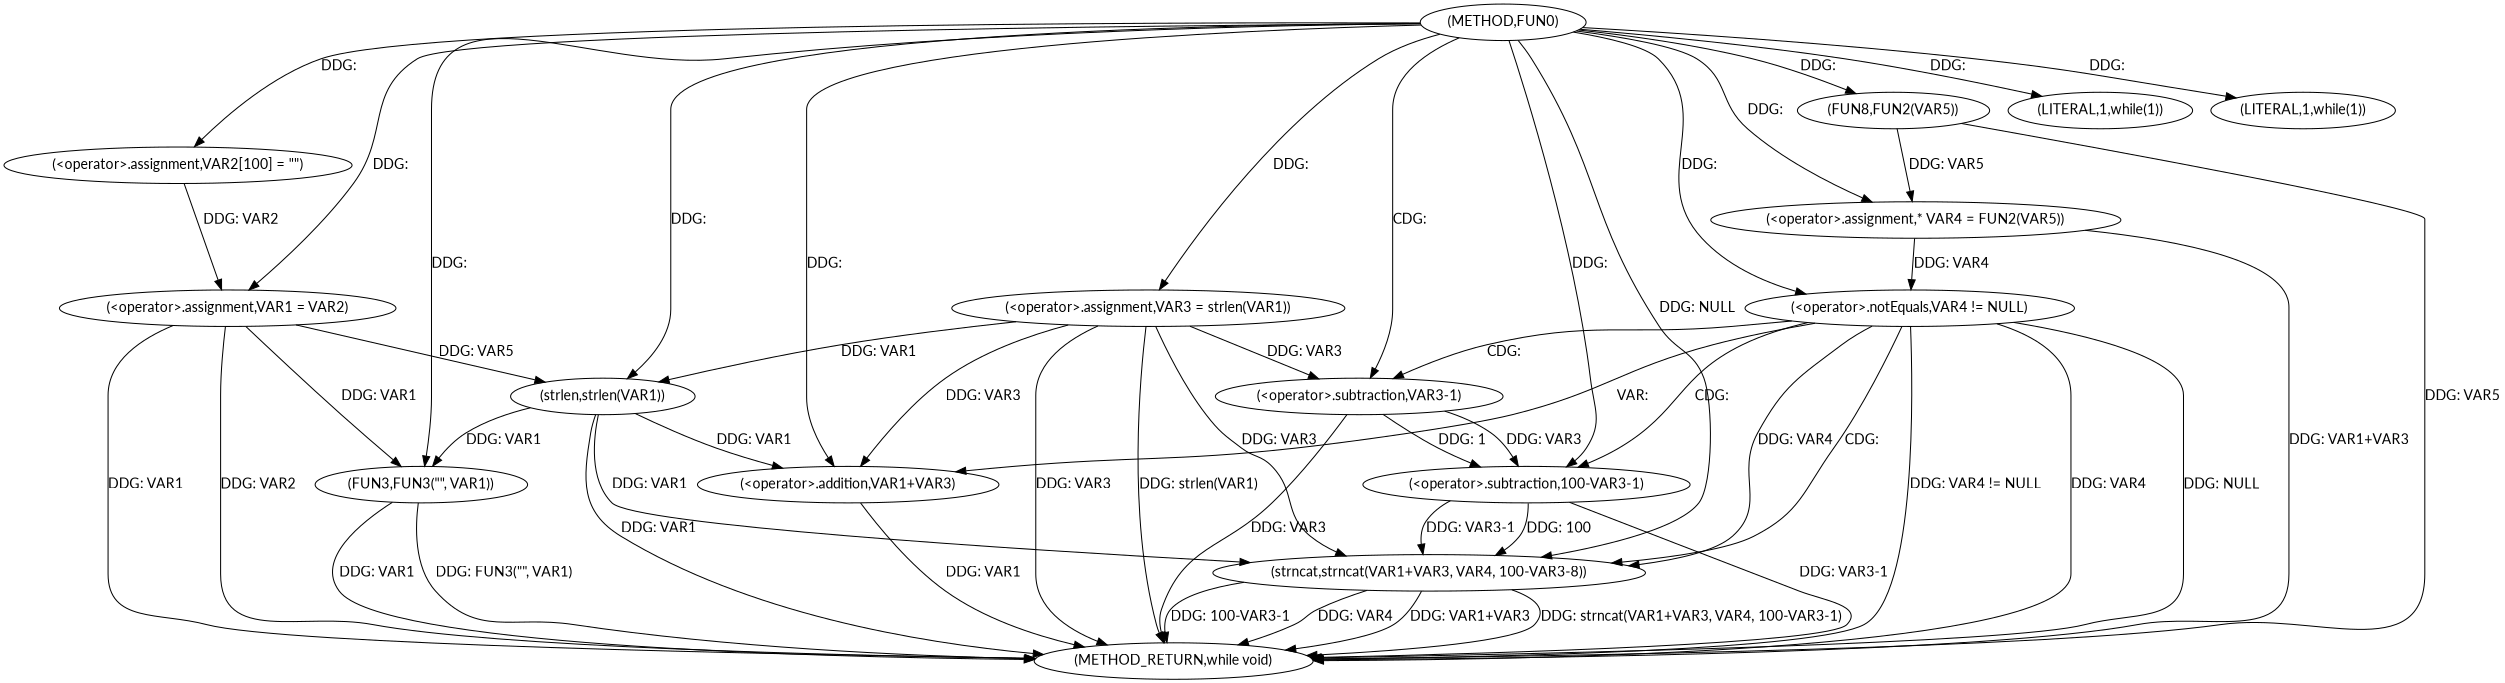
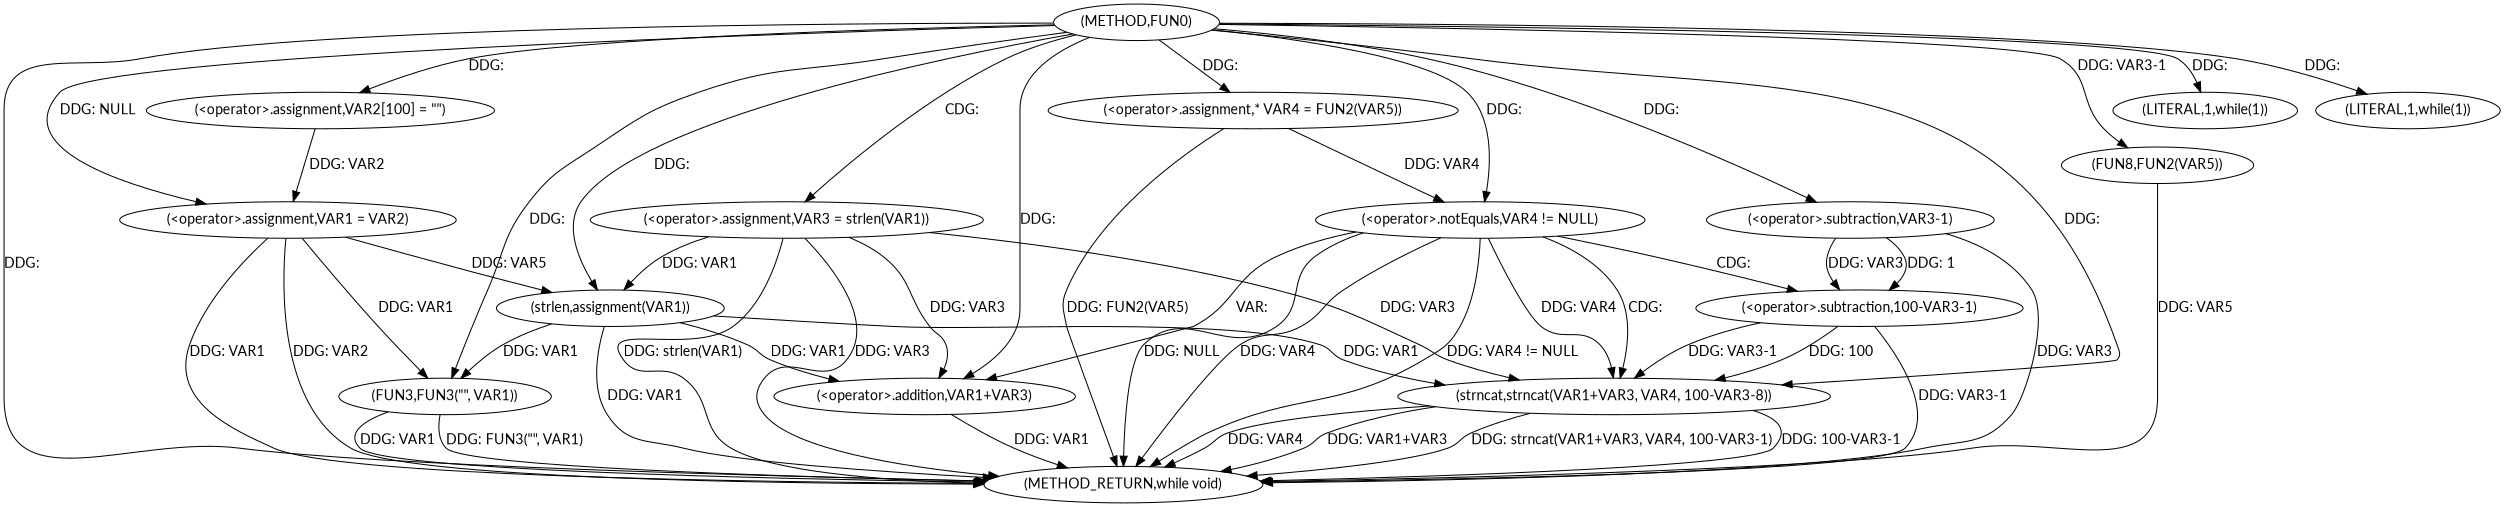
(1821, 66) -> (2122, 66)
(1904, 160) -> none
(393, 165) -> (98, 111)
(1293, 165) -> (964, 111)
(1412, 220) -> (1664, 111)
(1568, 251) -> (4, 220)
(1698, 308) -> (2085, 220)
(1594, 330) -> none
(1250, 351) -> none
(603, 396) -> (610, 308)
(2349, 441) -> (1128, 308)
